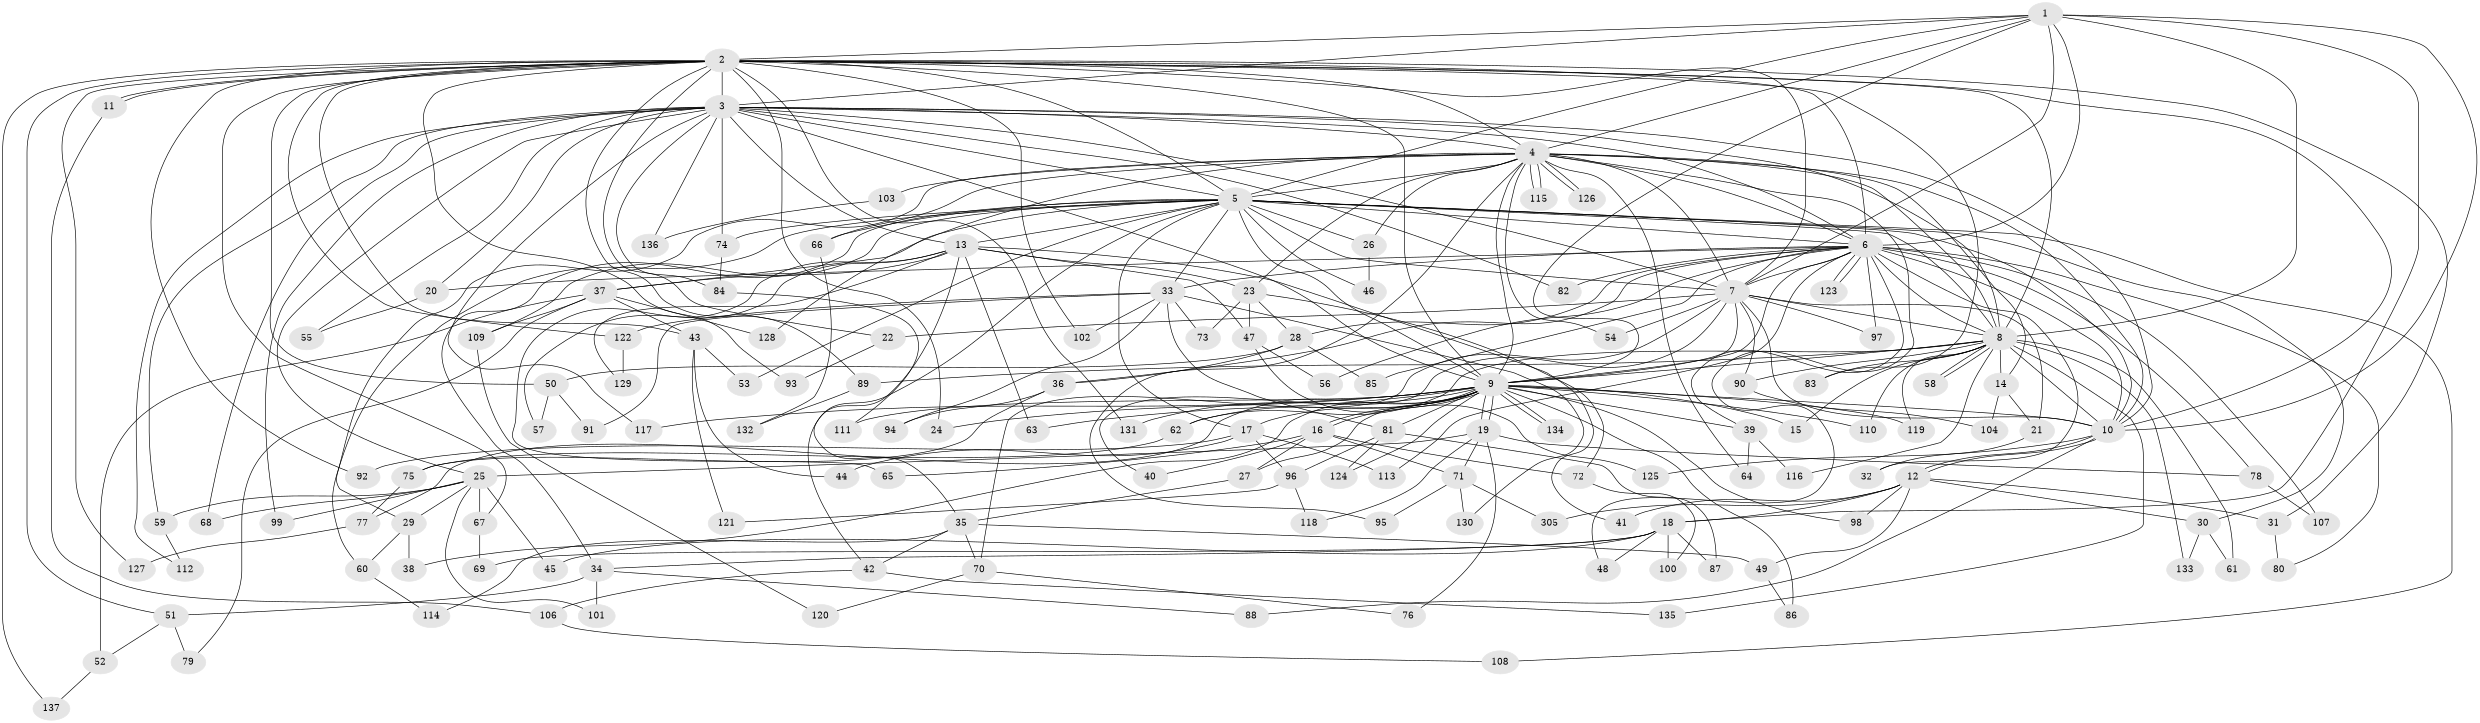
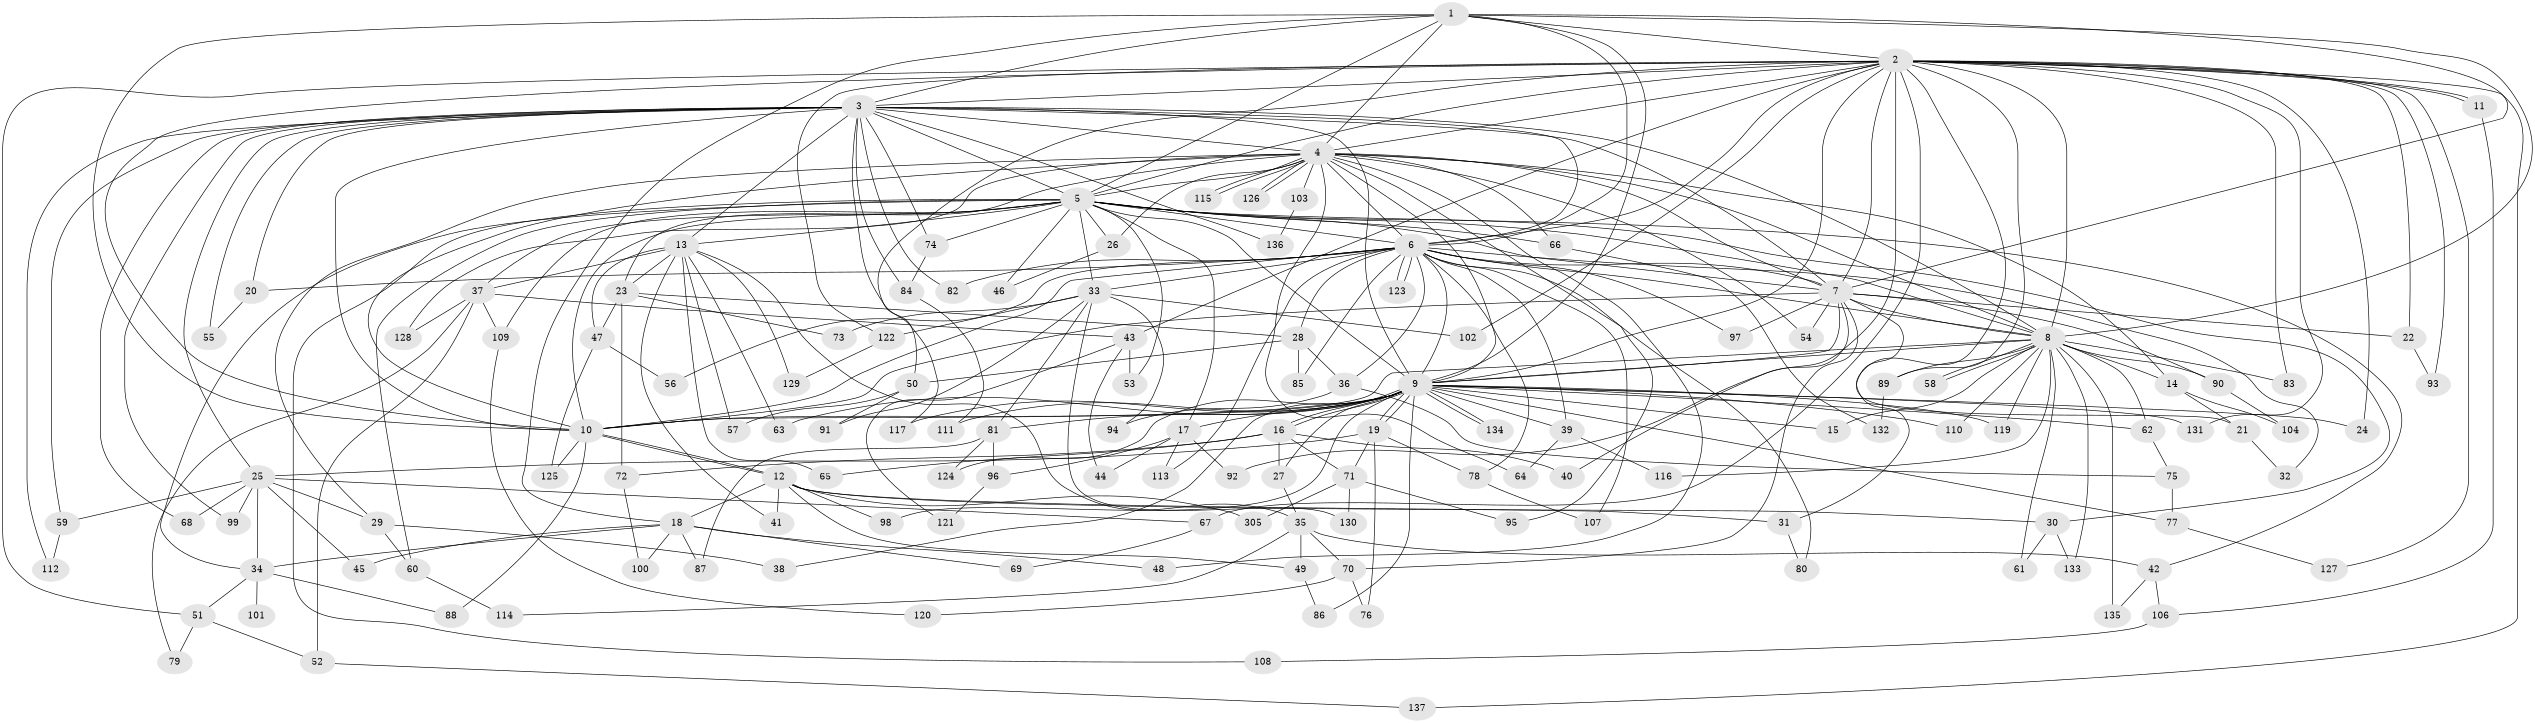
(1309, 523) -> none
(468, 592) -> (258, 523)
